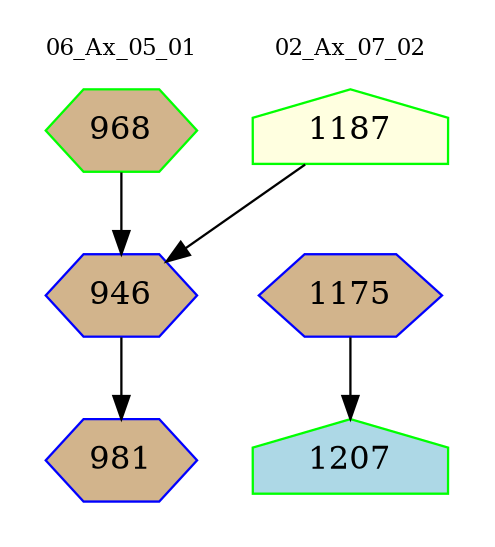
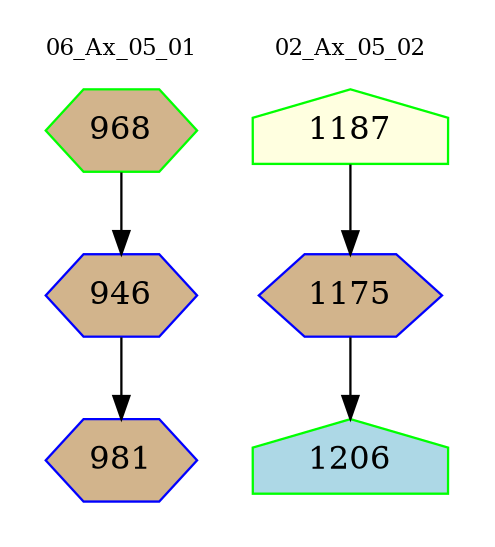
(350, 49) -> (350, 49)
(248, 204) -> (350, 198)
(350, 460) -> (350, 460)
